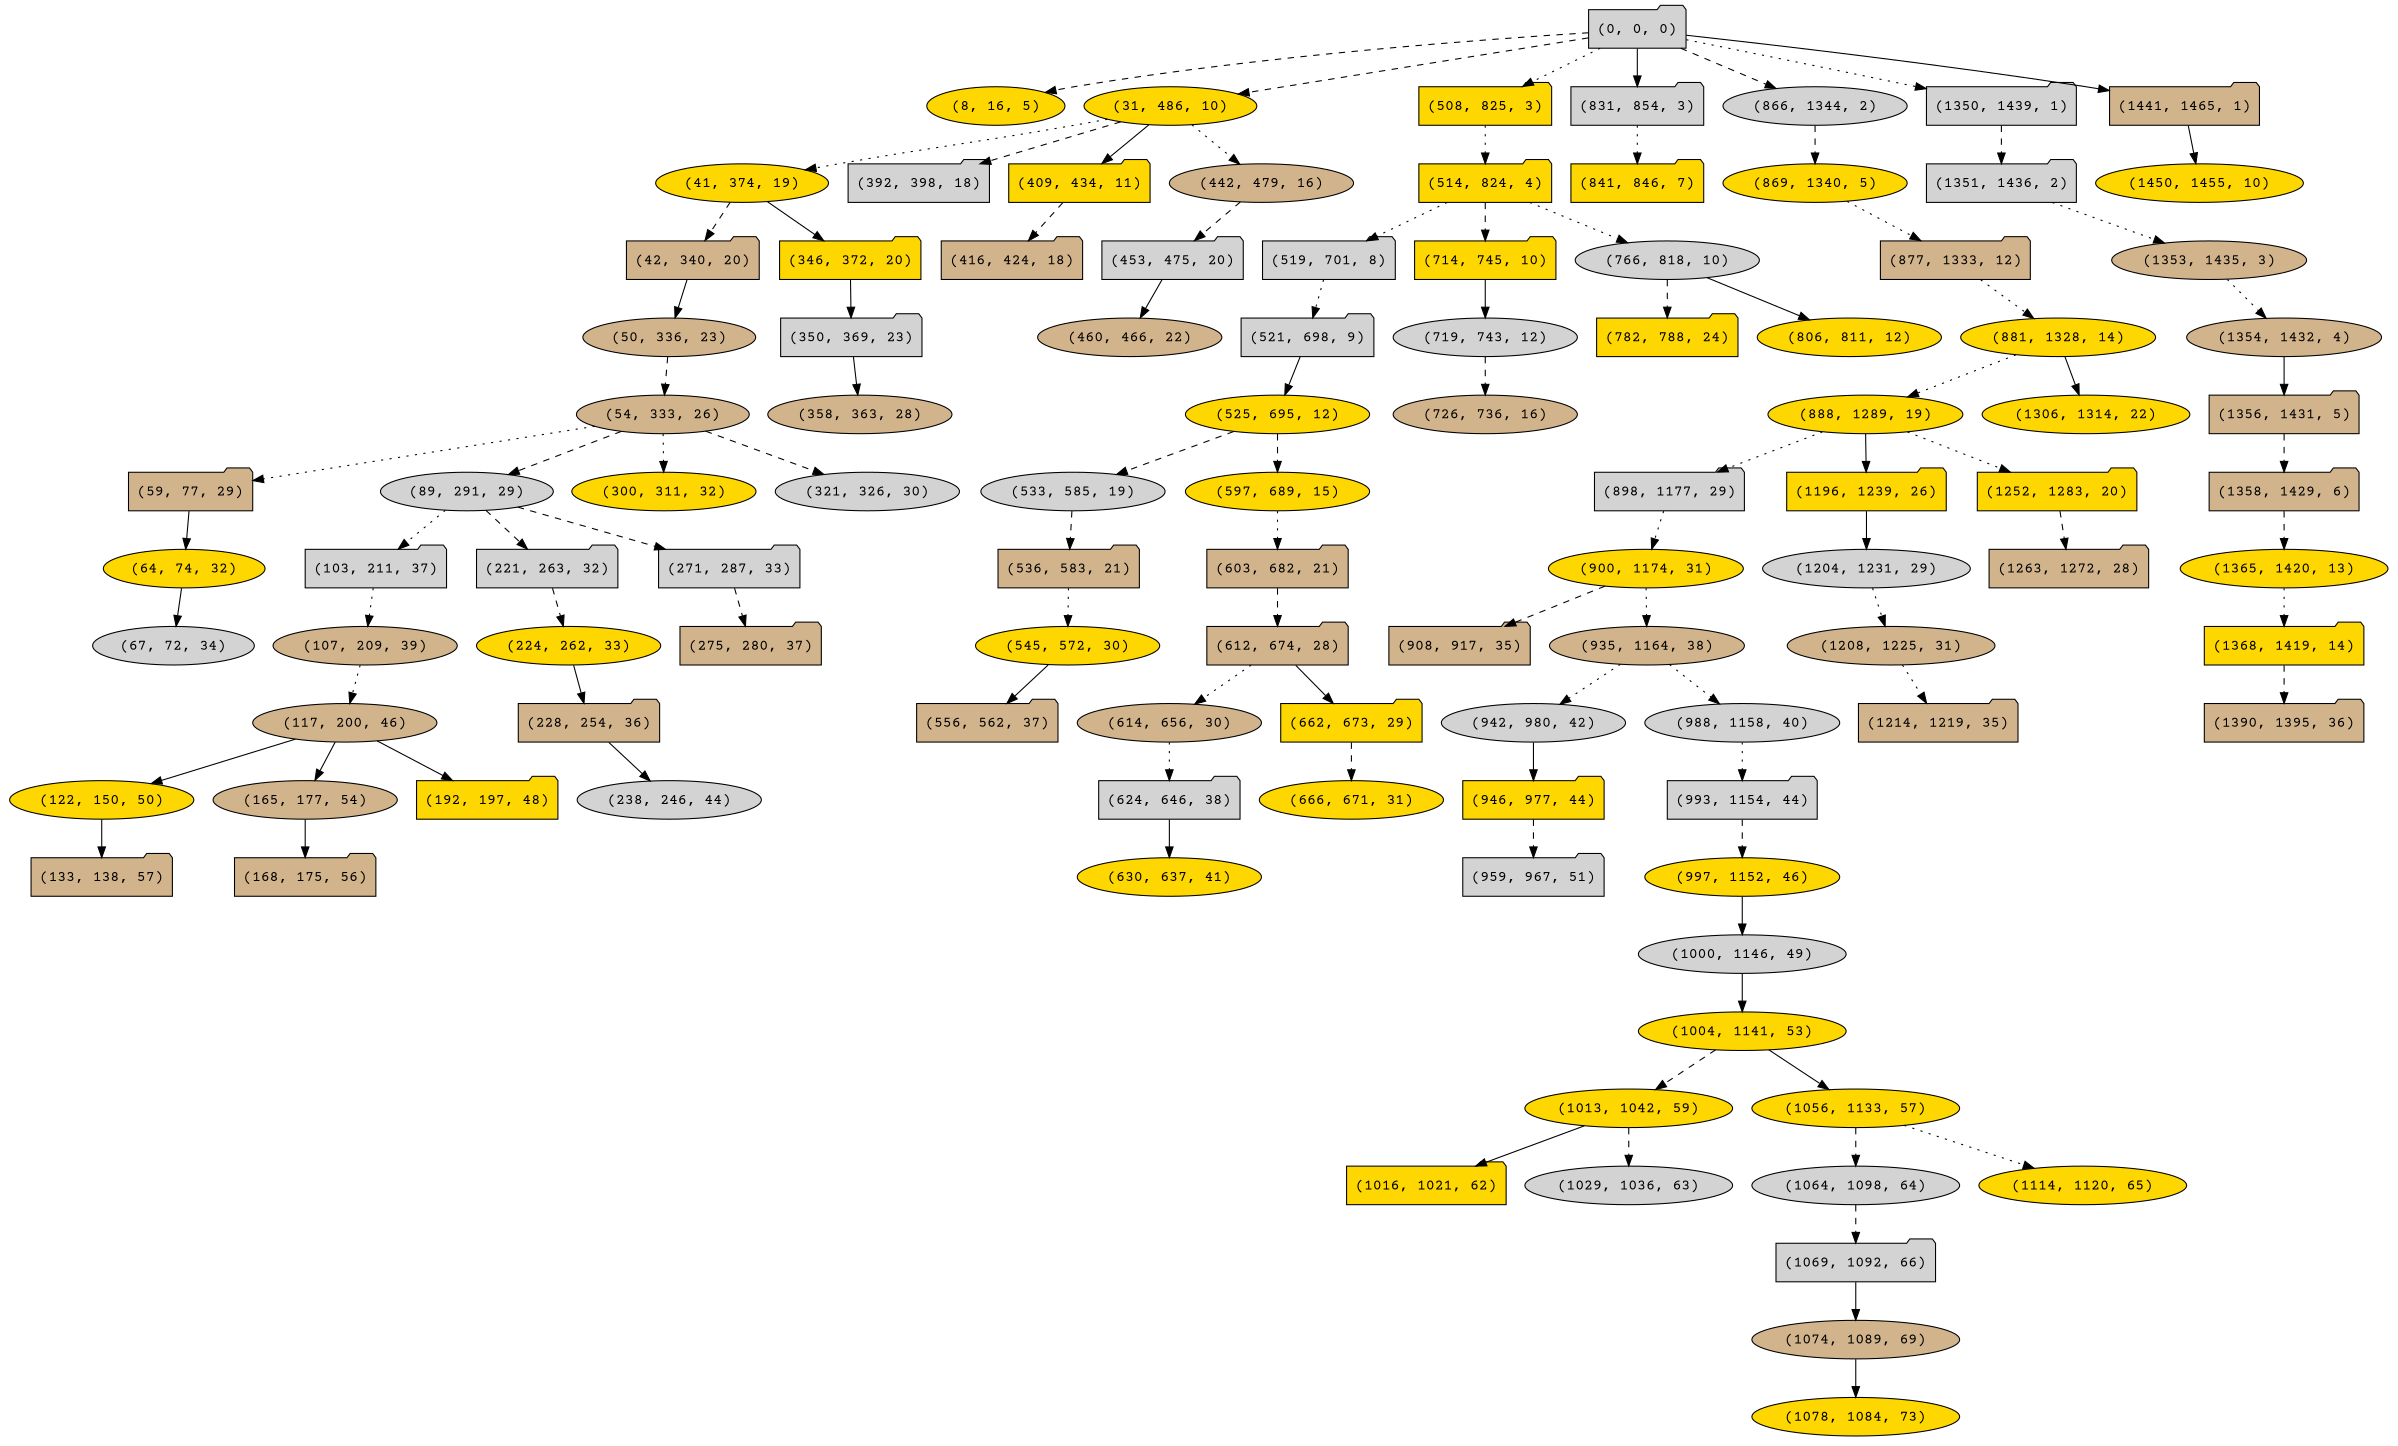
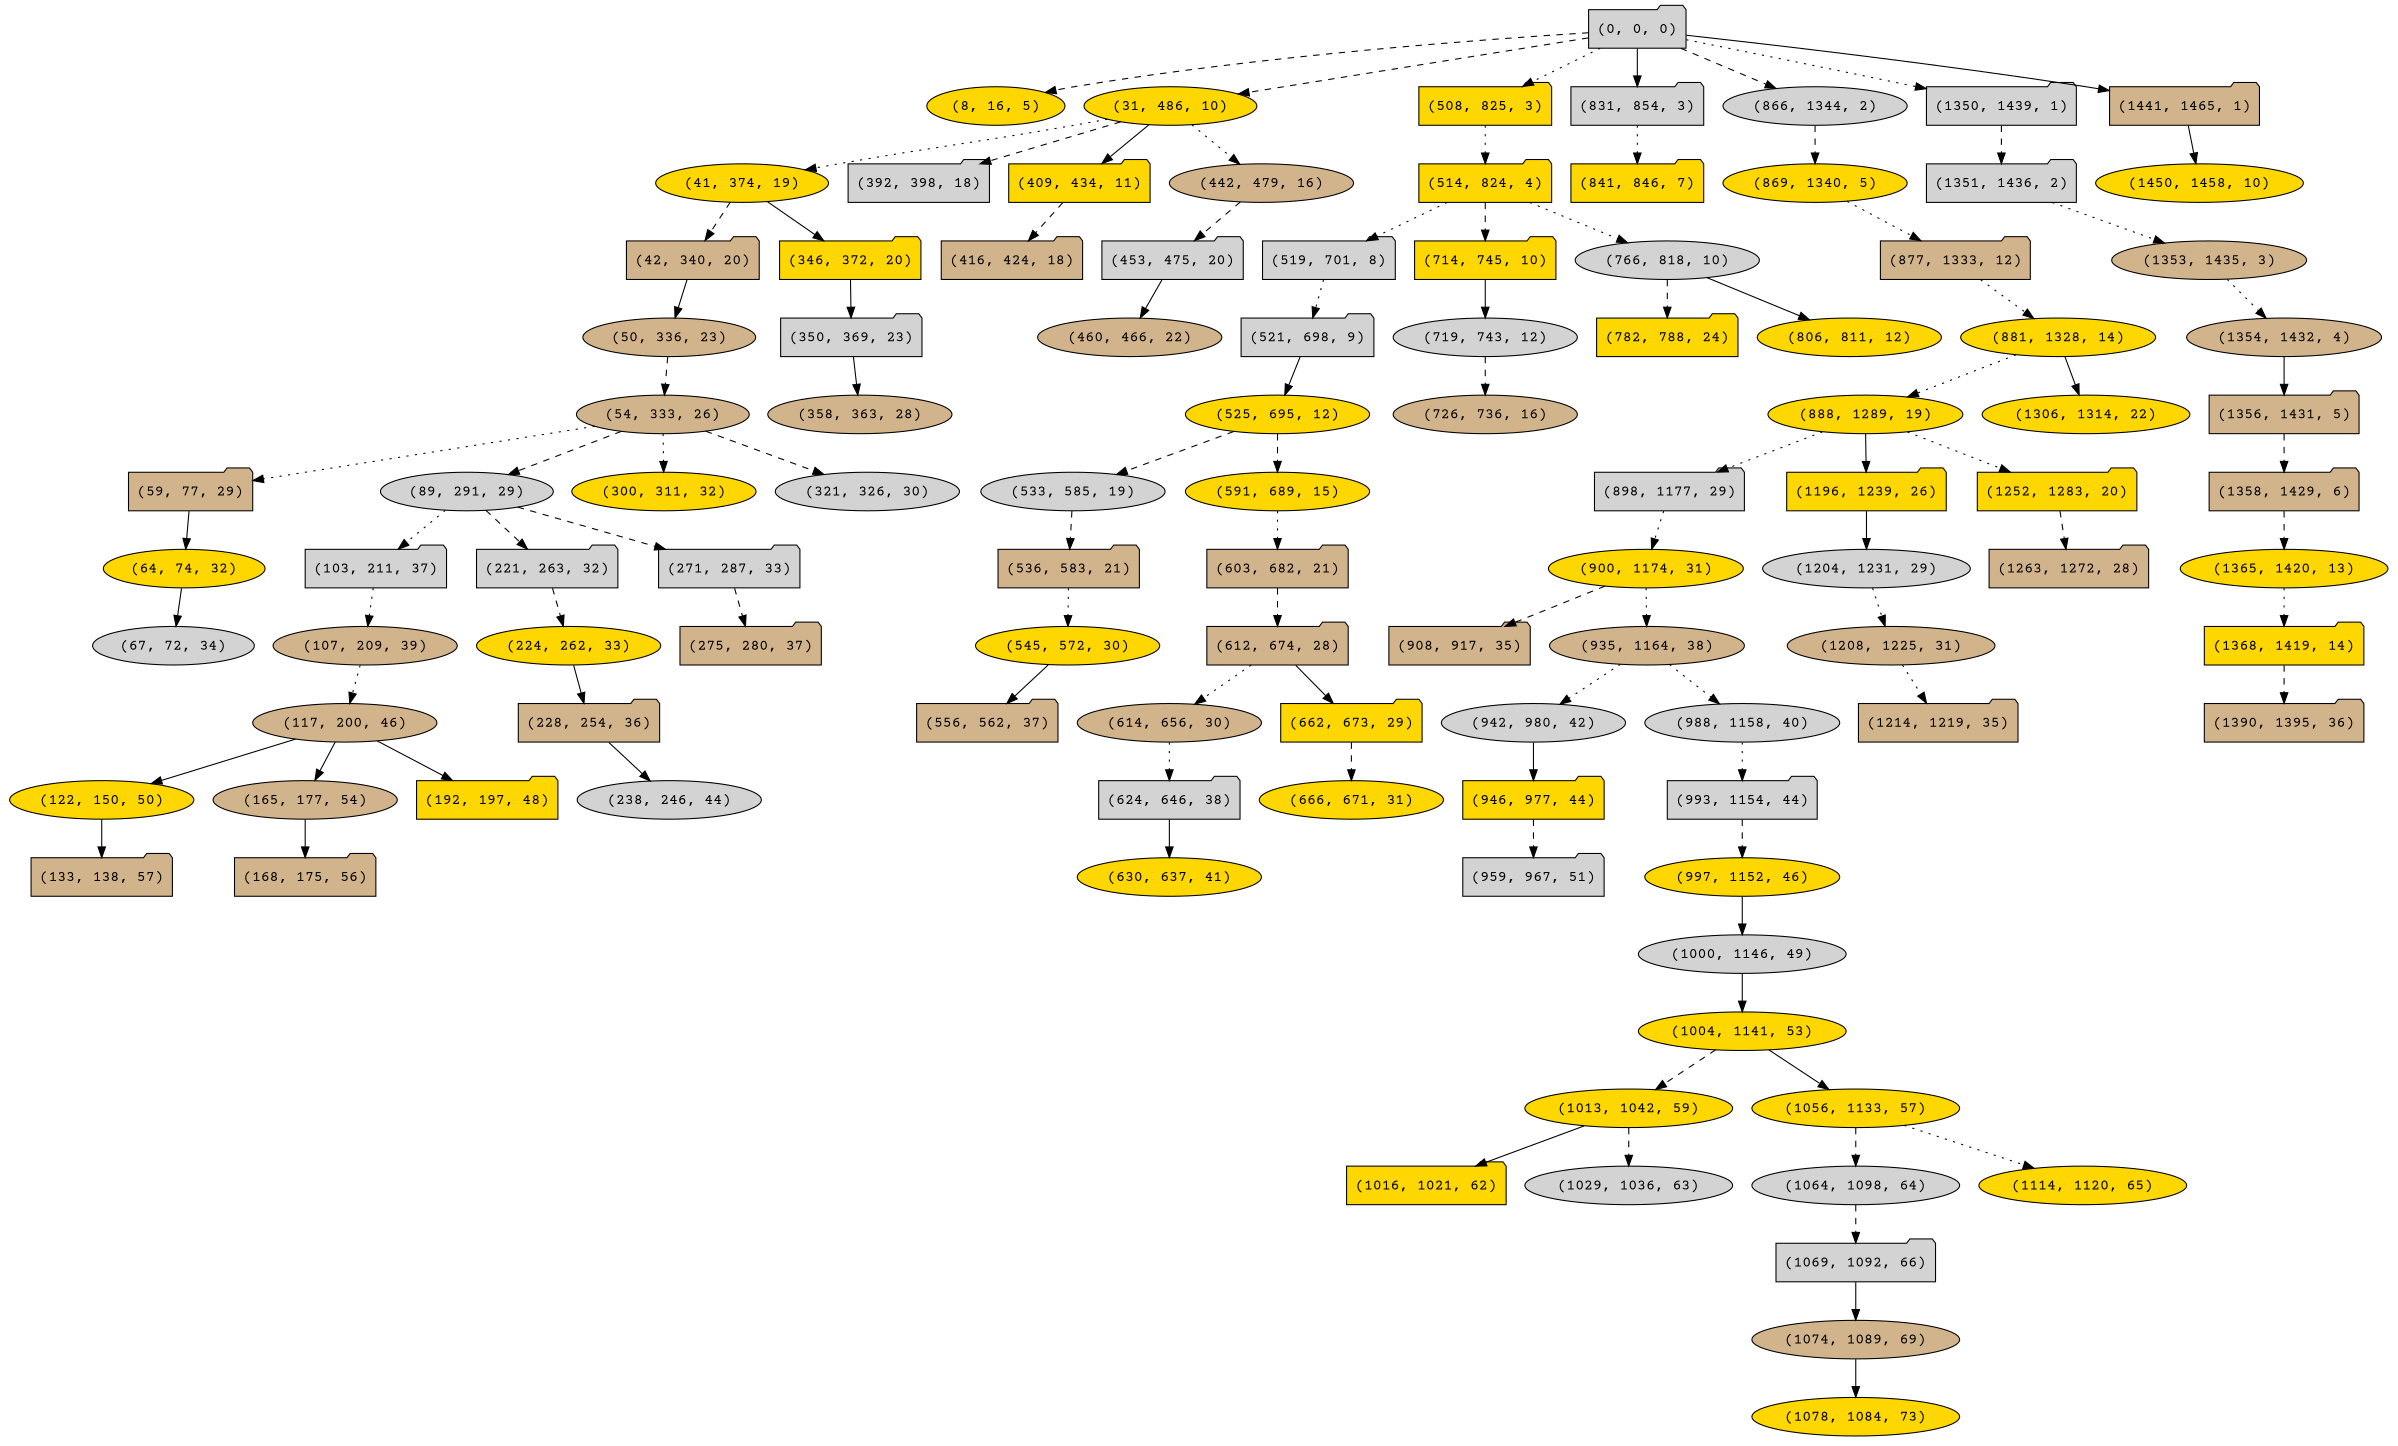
(2199, 183) -> (2199, 183)
(1278, 492) -> (1278, 492)
